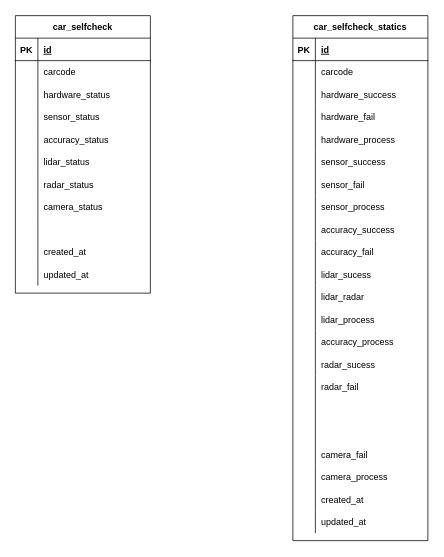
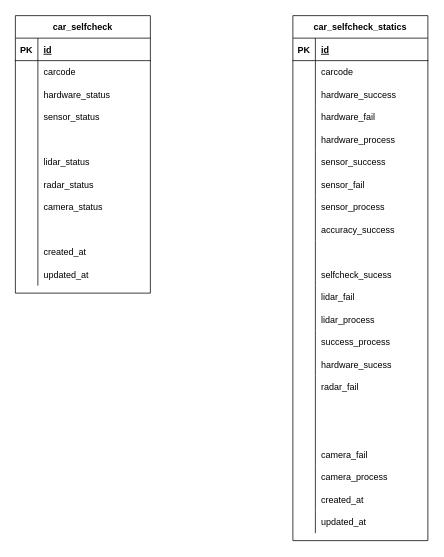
(94, 139) -> none
(372, 252) -> none
(349, 275) -> (360, 275)
(346, 297) -> (342, 297)
(361, 342) -> (359, 342)
(351, 365) -> (359, 365)
